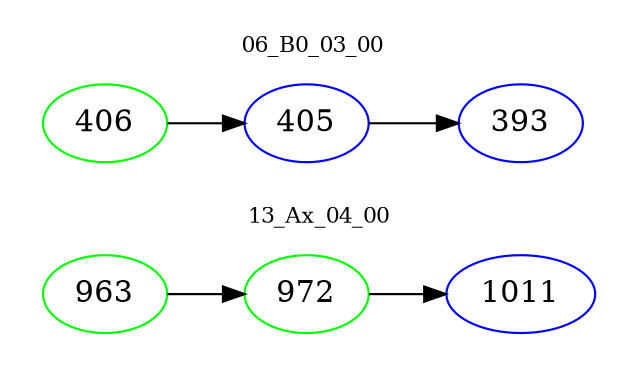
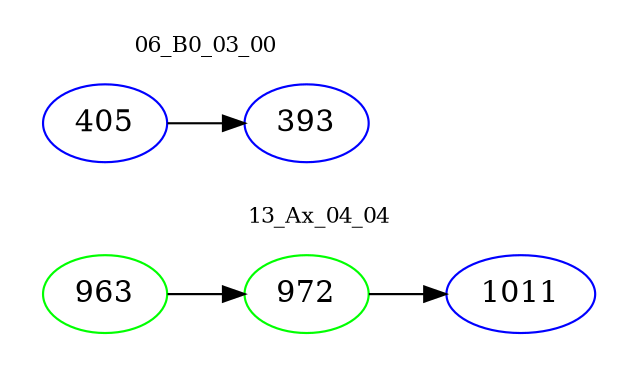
(105, 123) -> none
(319, 217) -> (319, 217)
